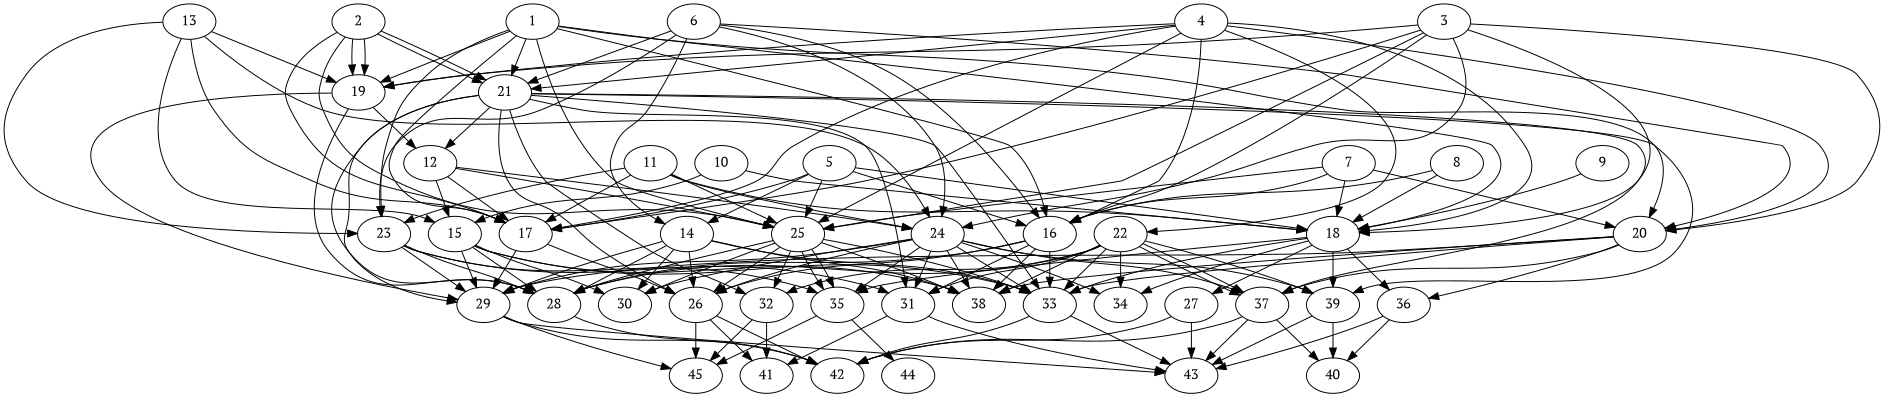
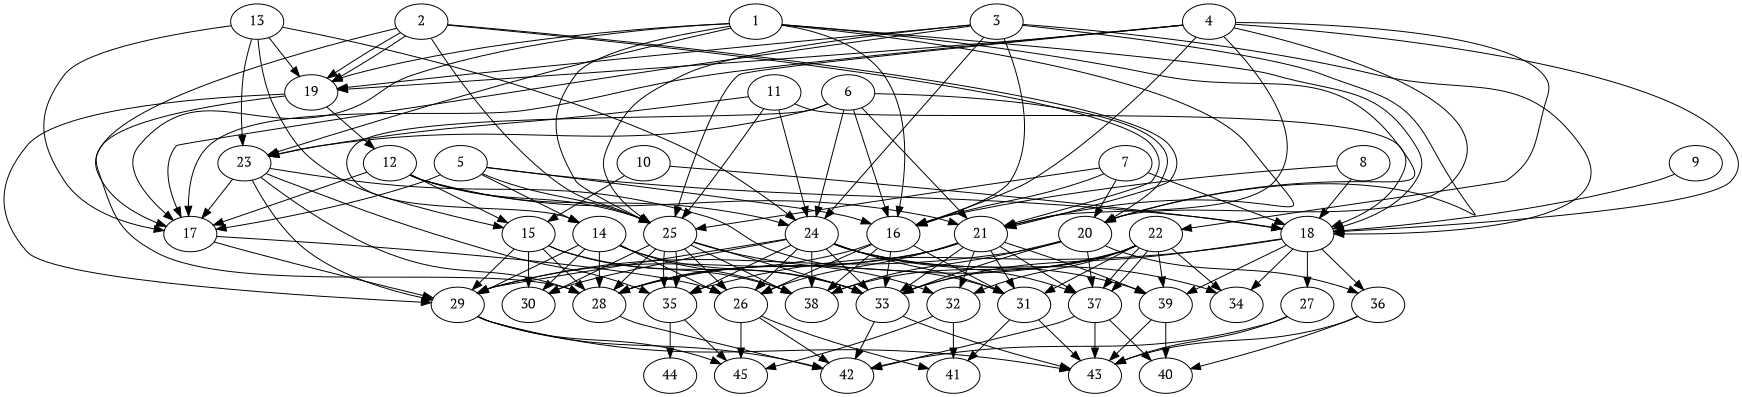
(465, 130) -> (678, 204)
(593, 196) -> (220, 195)
